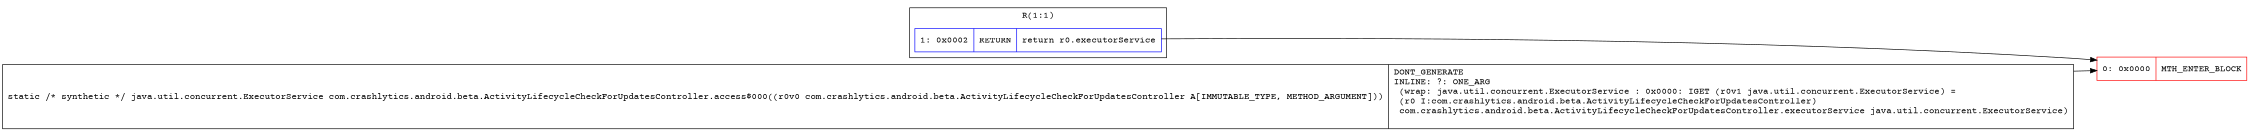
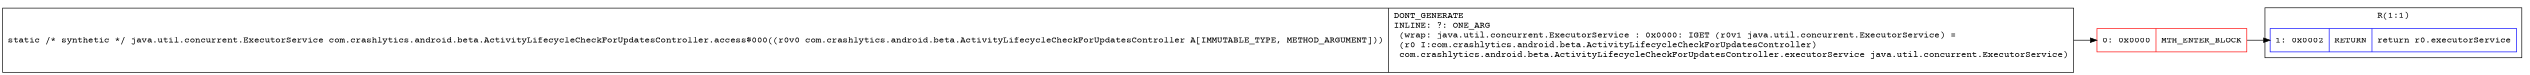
(1626, 42) -> (2255, 40)
